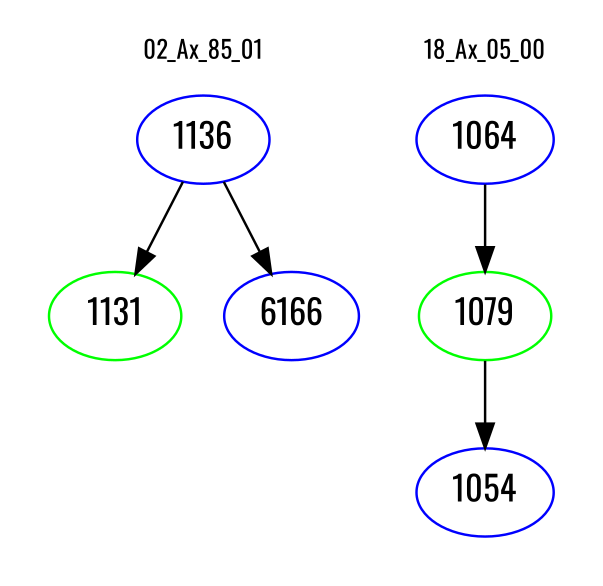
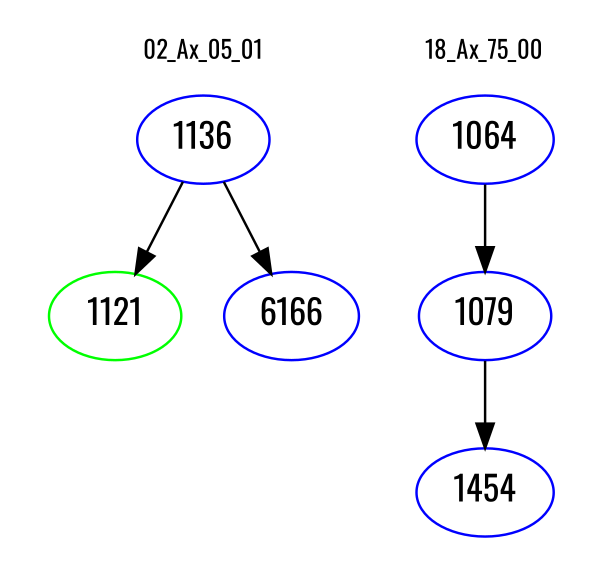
(203, 53) -> (203, 53)
(485, 53) -> (485, 53)
(115, 316) -> (115, 316)
(485, 316) -> (485, 316)
(485, 492) -> (485, 492)
